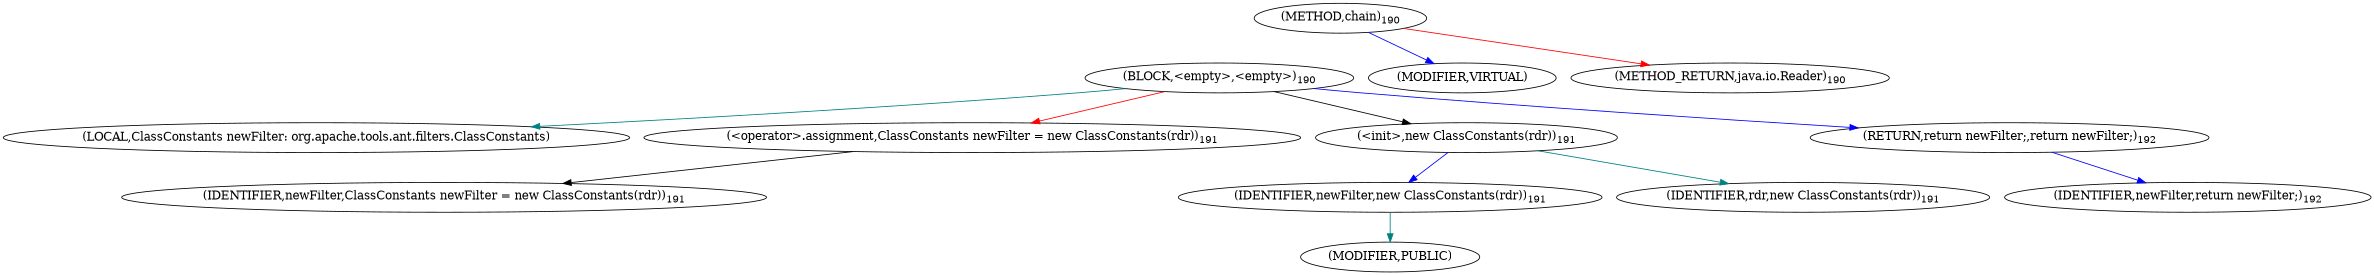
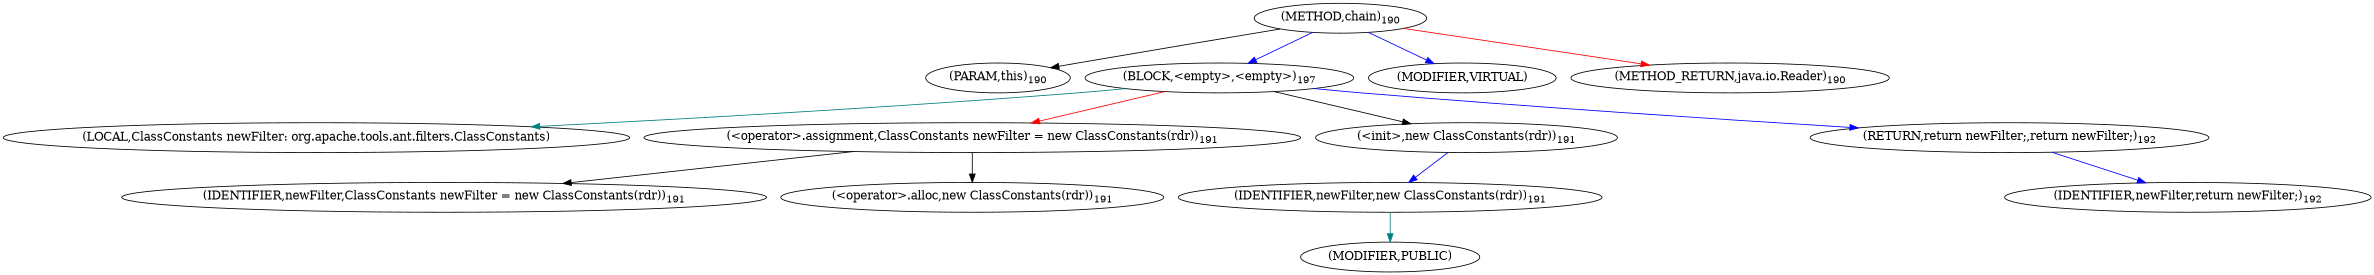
none -> (1284, 46)
(1306, 77) -> (1306, 77)
none -> (998, 78)
none -> (972, 197)
(1803, 197) -> none
